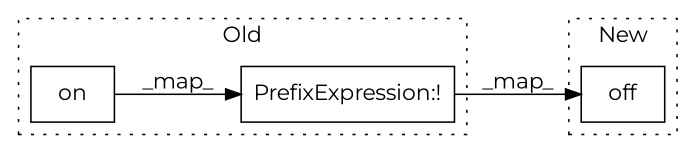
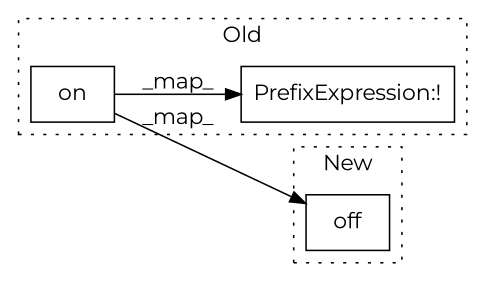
(510, 94) -> (203, 155)
